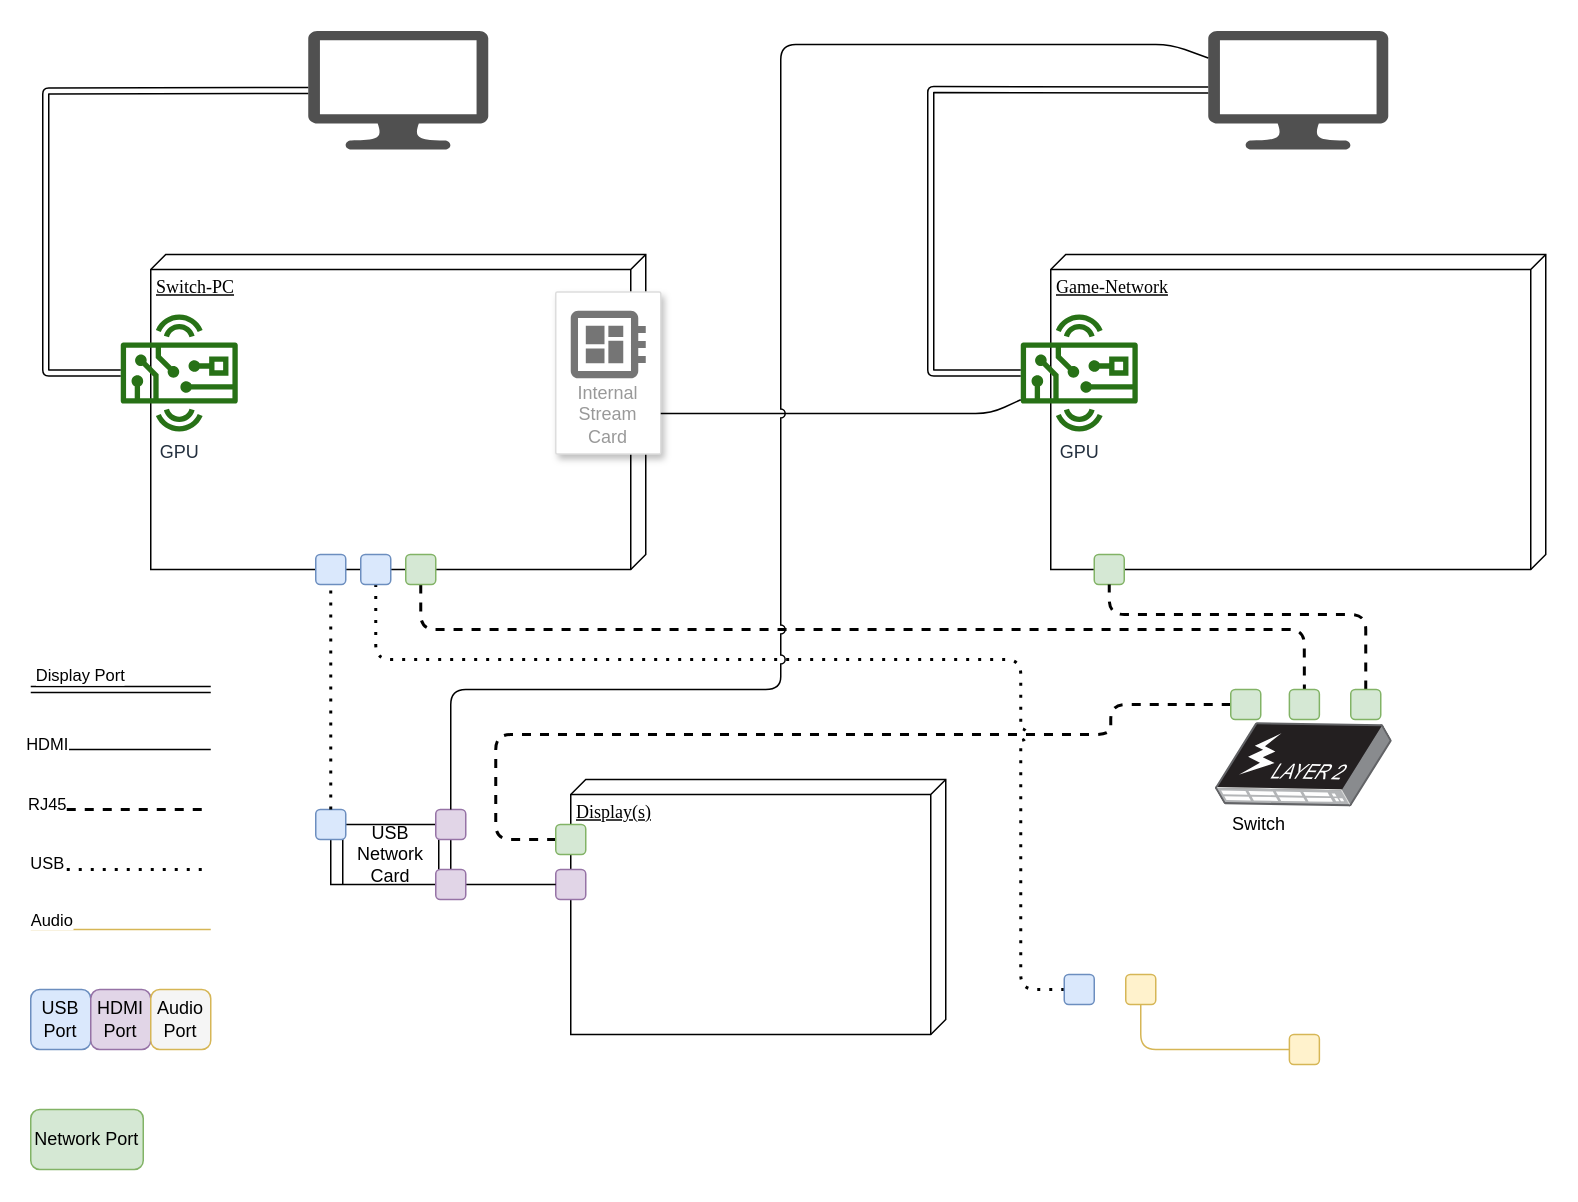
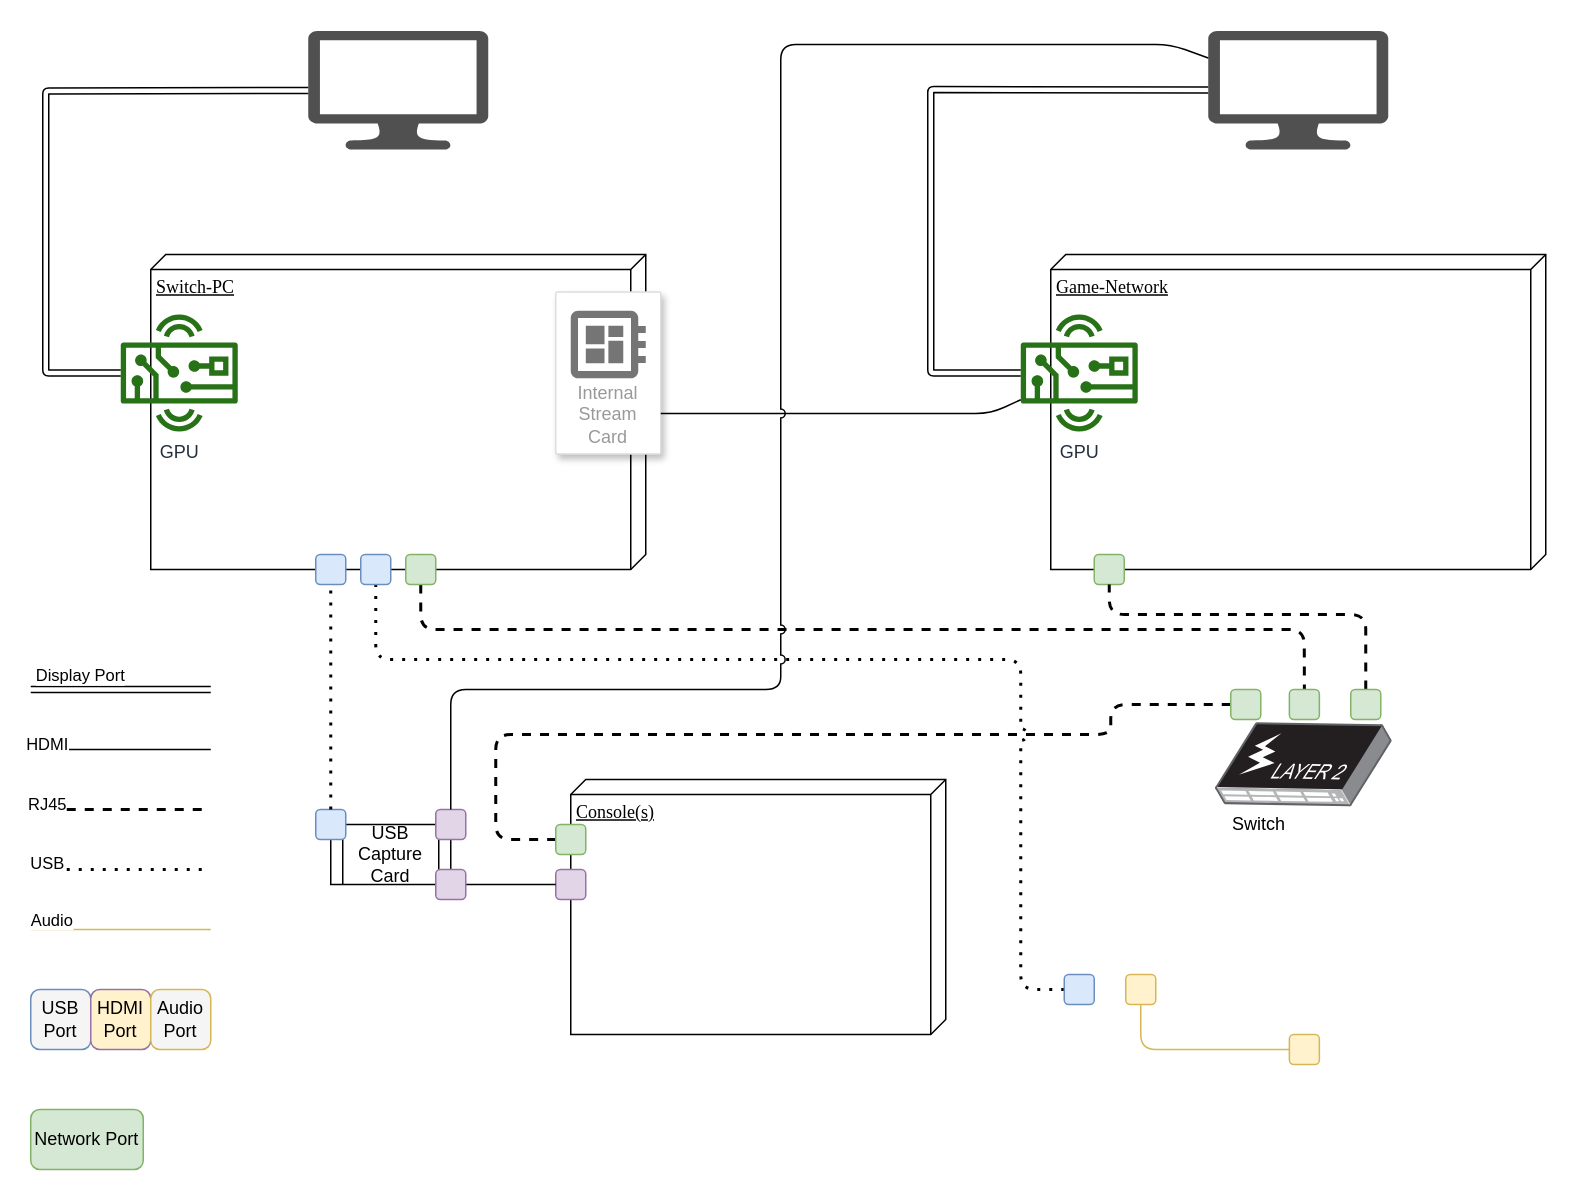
(622, 813) -> (625, 813)
(391, 854) -> (391, 854)
(61, 1019) -> (61, 1019)
(121, 1019) -> (121, 1019)
